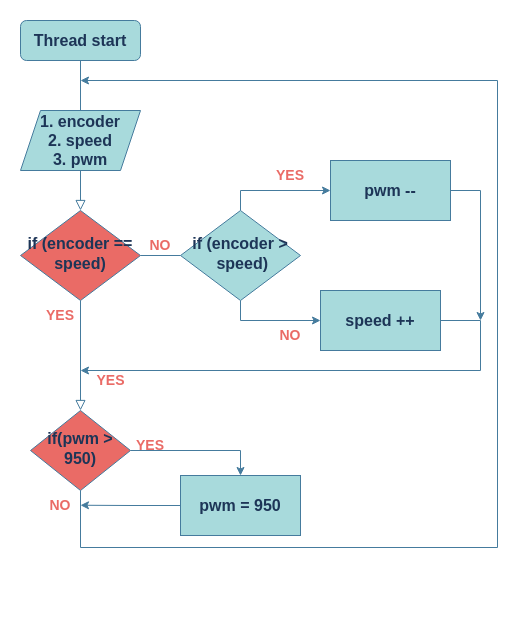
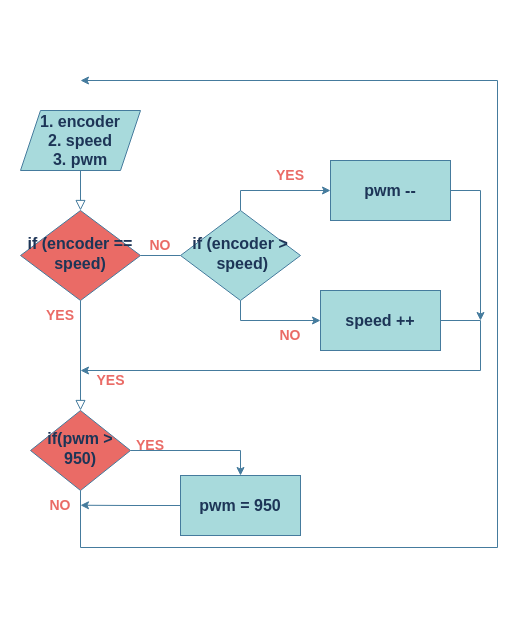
(81, 41) -> none
(81, 86) -> none
